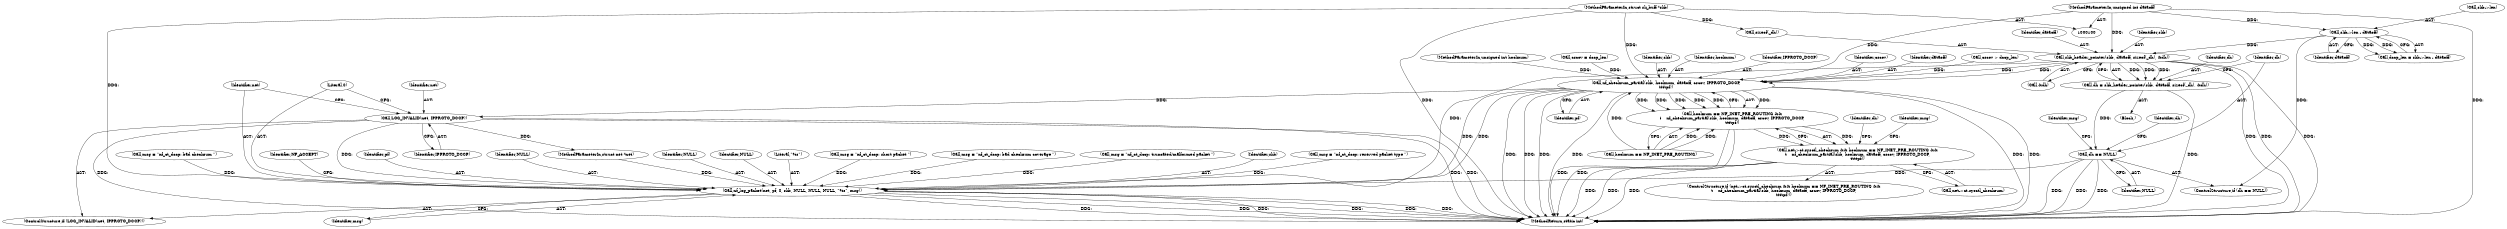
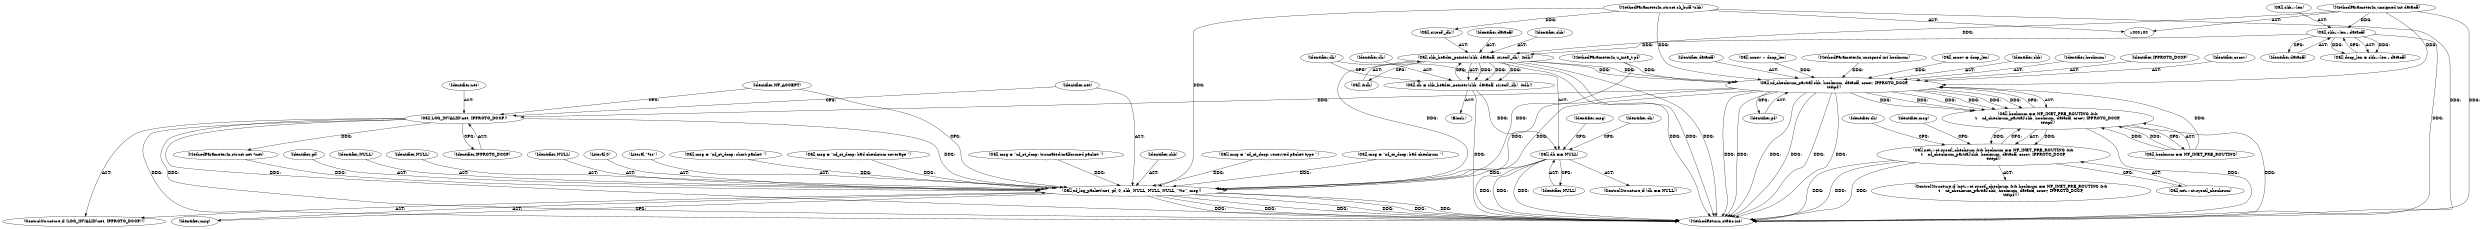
none -> (1606, 58)
(378, 101) -> (626, 101)
(2297, 114) -> (2203, 214)
